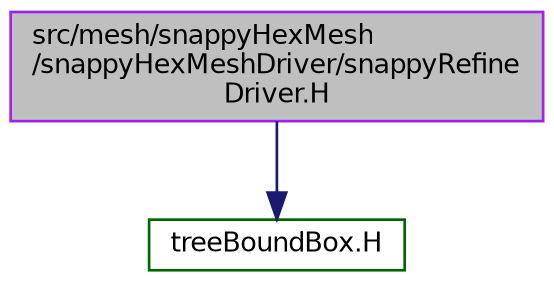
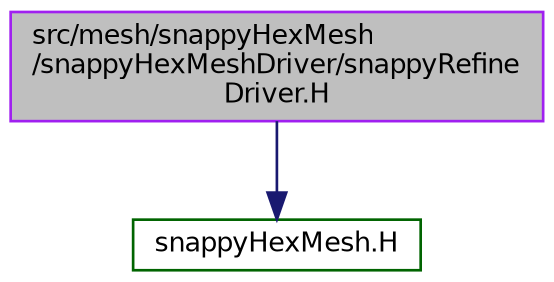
(277, 245) -> (277, 245)
